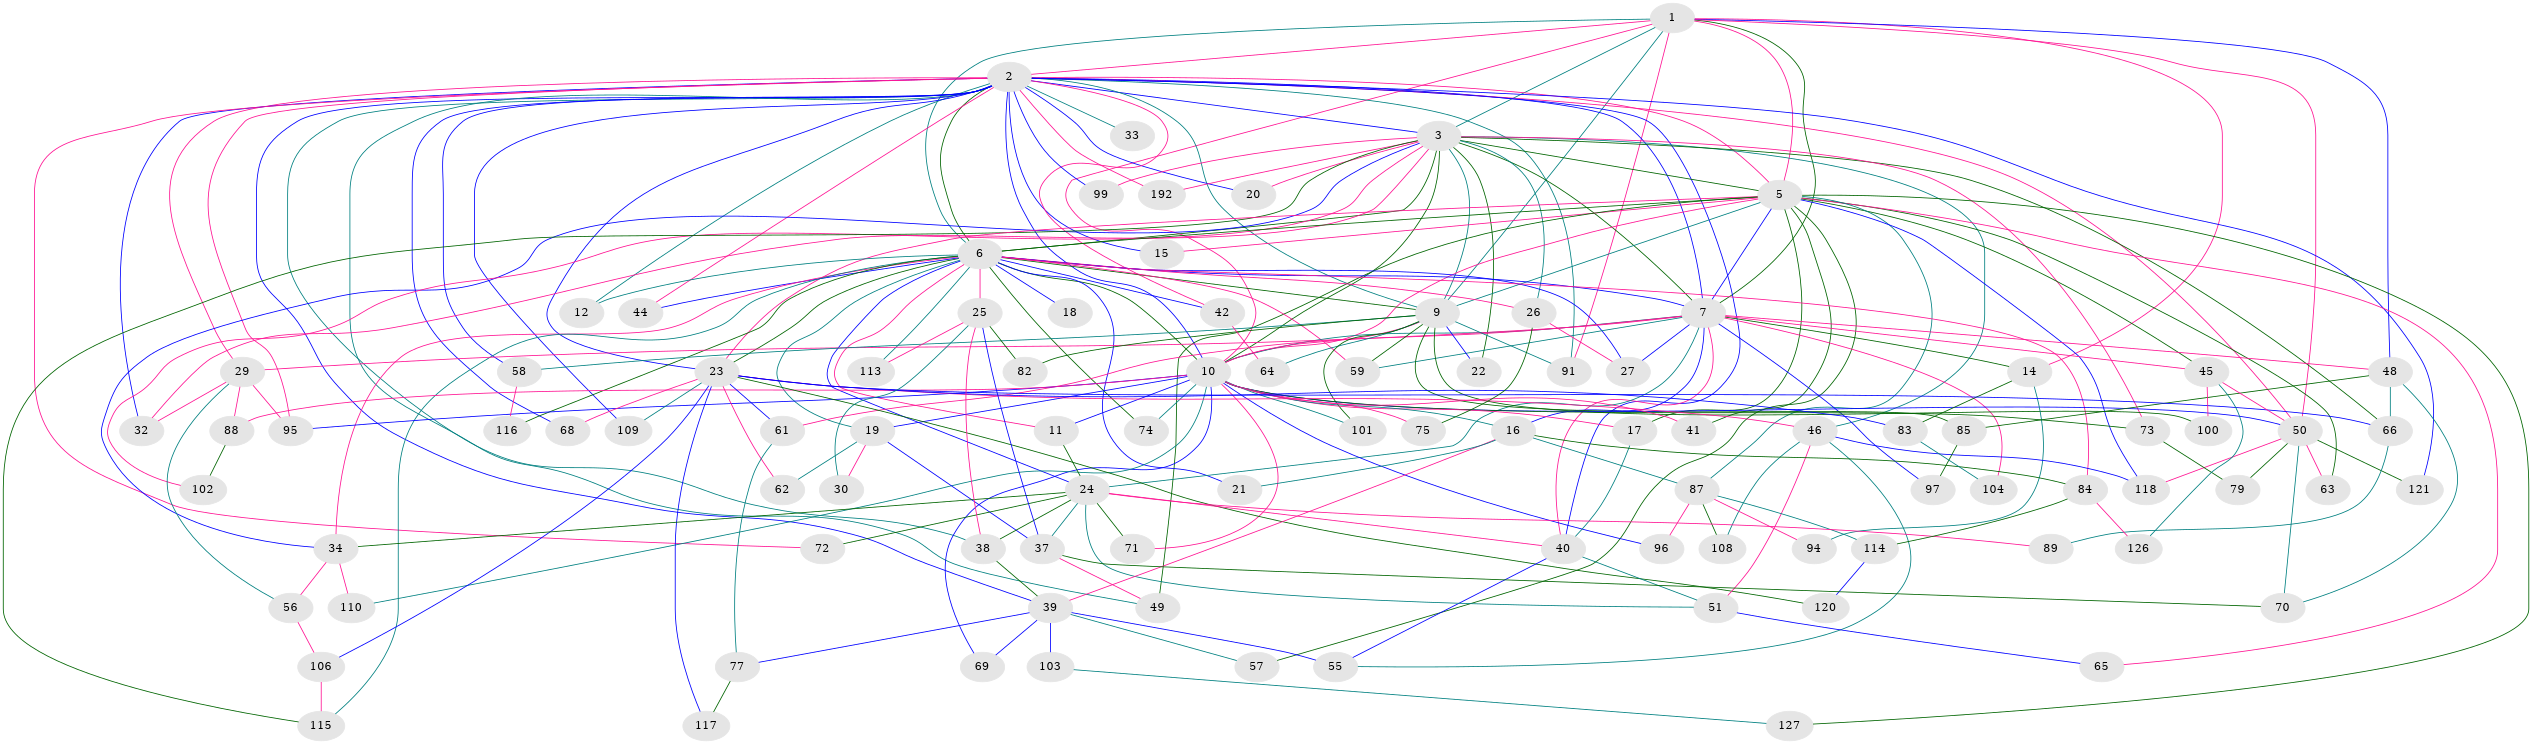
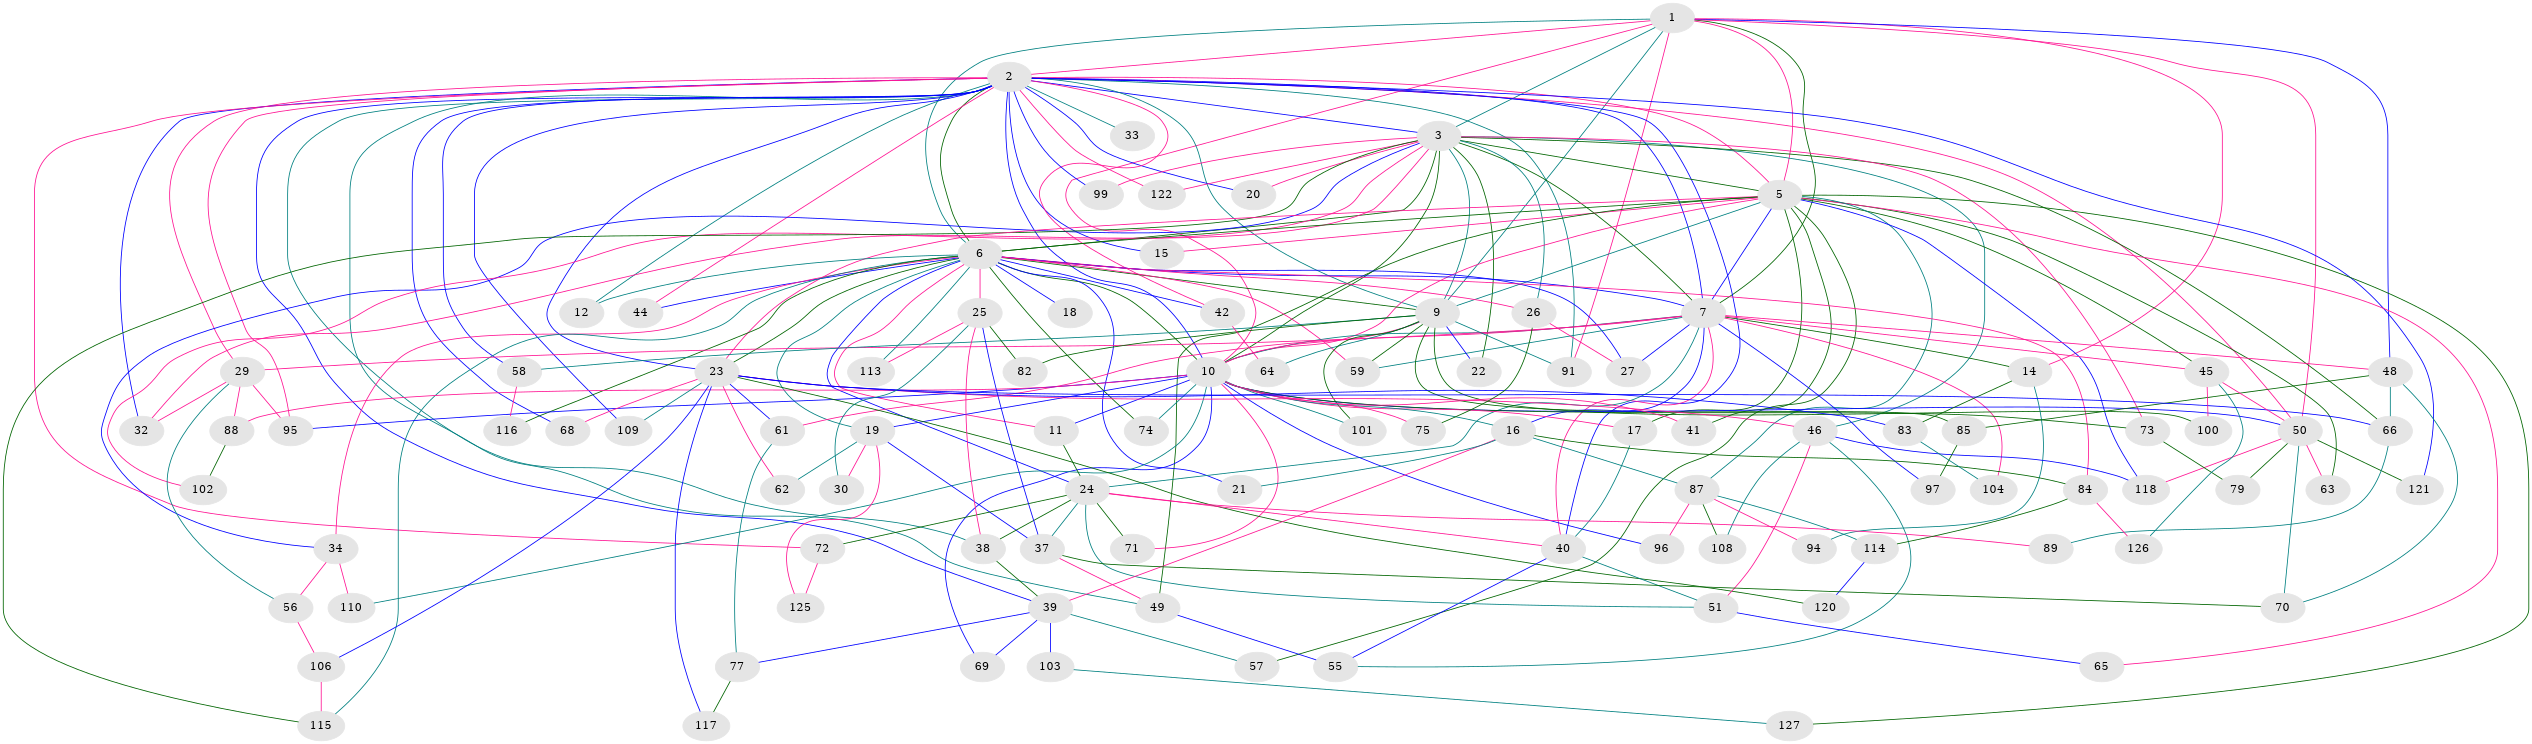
(1162, 195) -> (1162, 195)
(694, 521) -> none
none -> (801, 608)
(1194, 635) -> (1247, 638)
